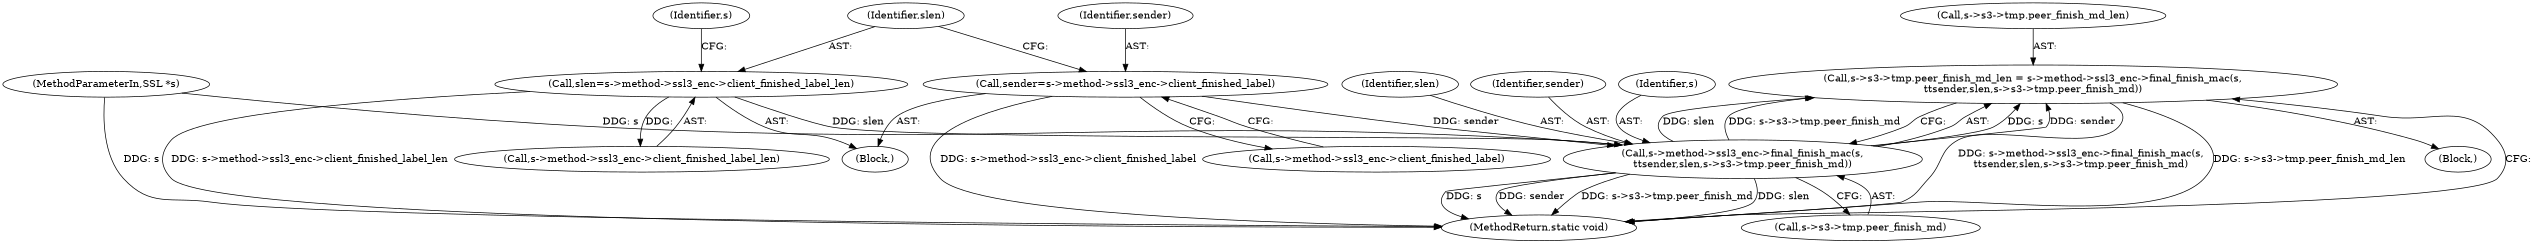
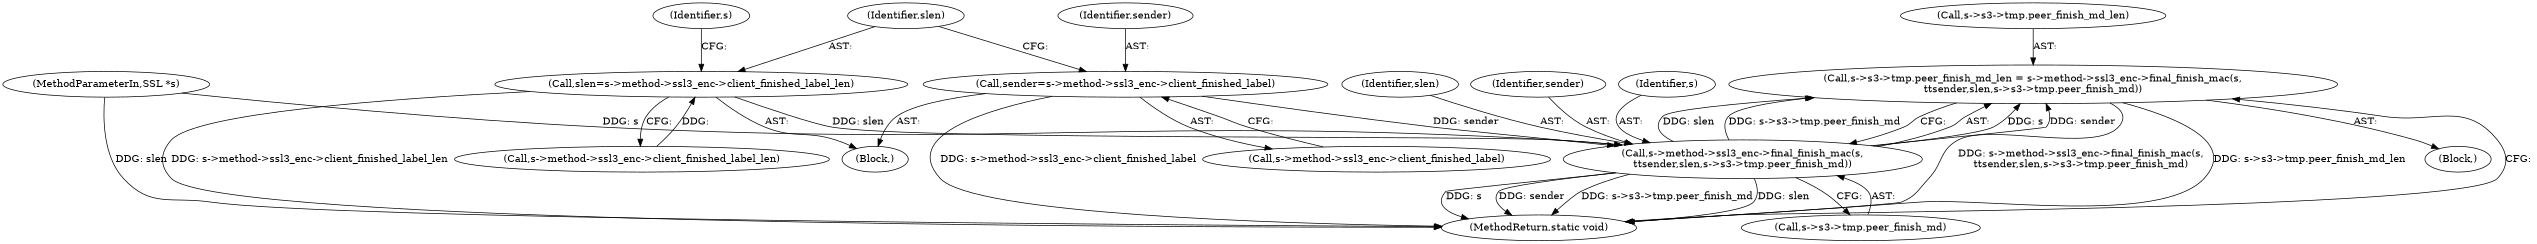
(661, 122) -> (661, 122)
(697, 122) -> (697, 122)
(1204, 122) -> (1204, 122)
(142, 159) -> (142, 159)
